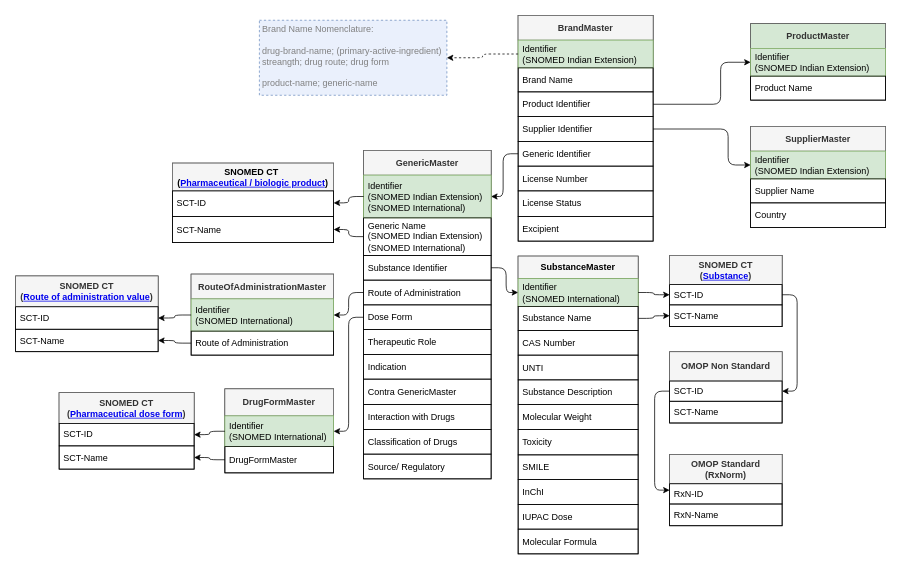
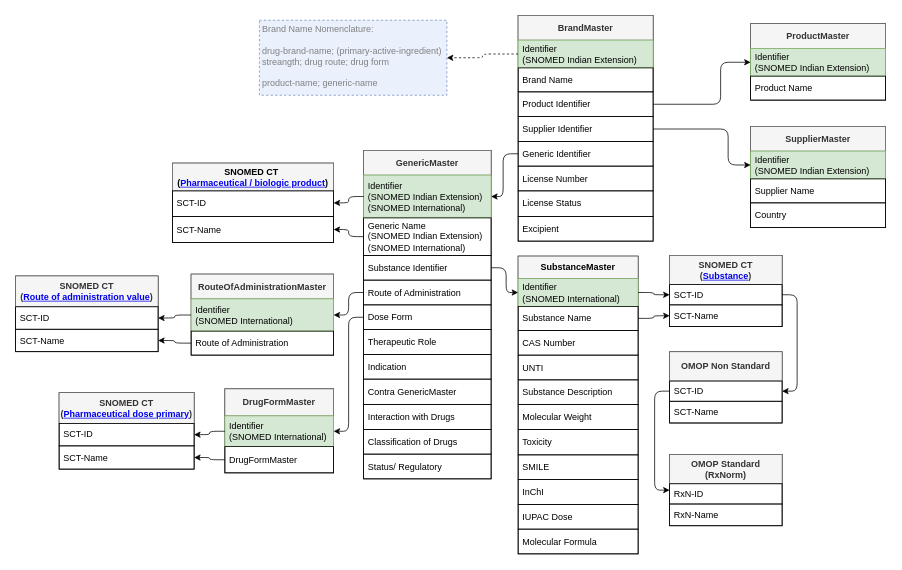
(818, 36) -> (818, 36)
(126, 408) -> (126, 408)
(411, 467) -> (411, 467)
